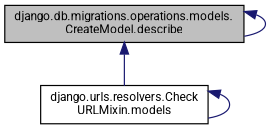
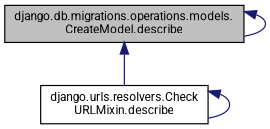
(124, 105) -> (124, 105)
